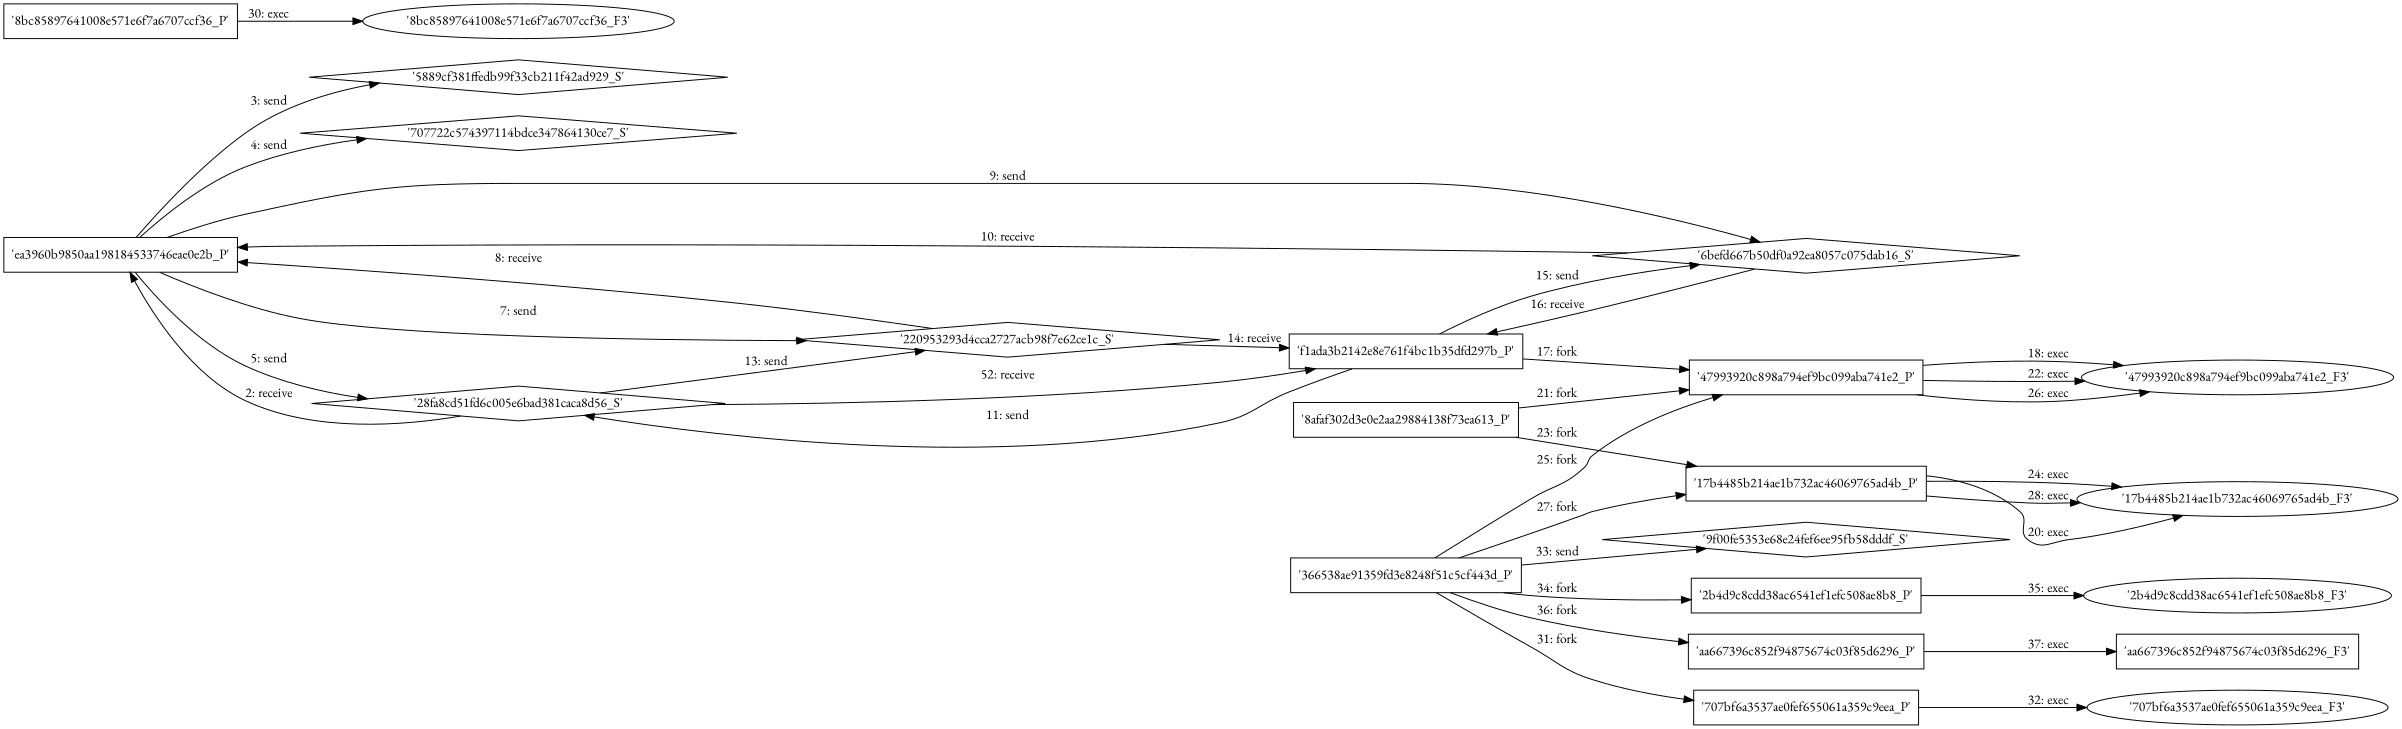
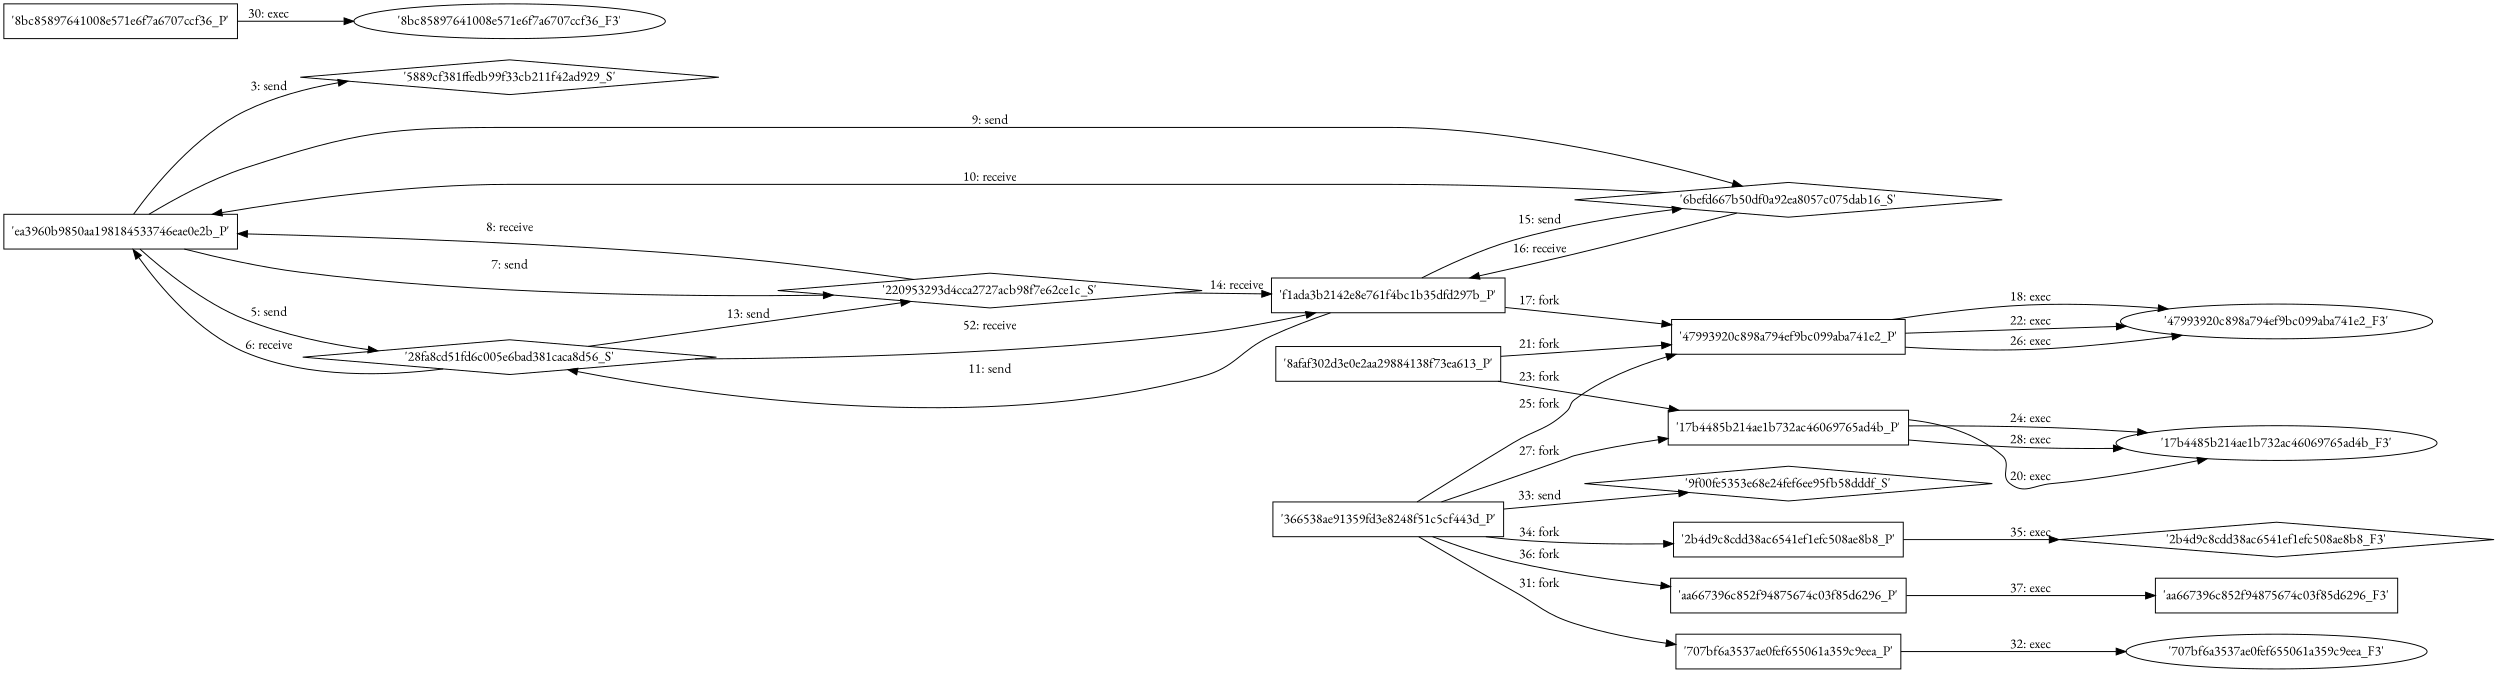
(518, 133) -> none
(269, 393) -> (269, 345)
(2238, 596) -> (2277, 540)
